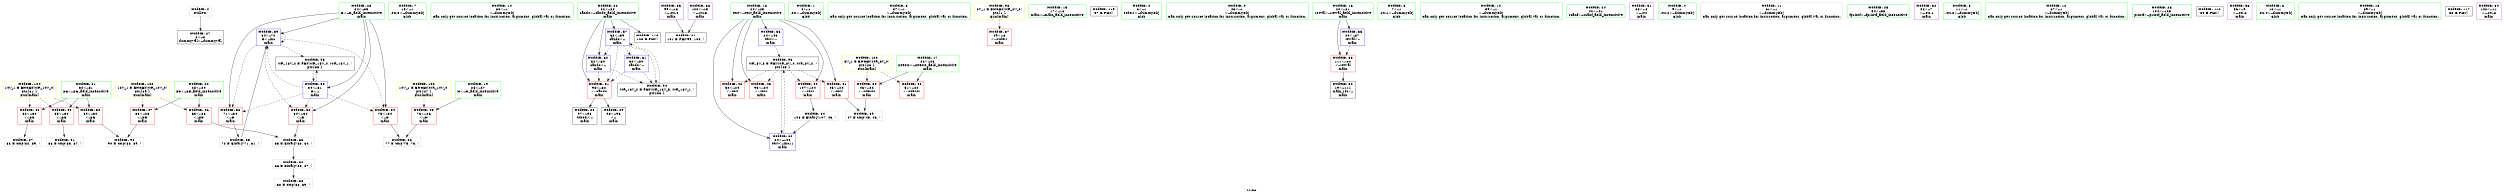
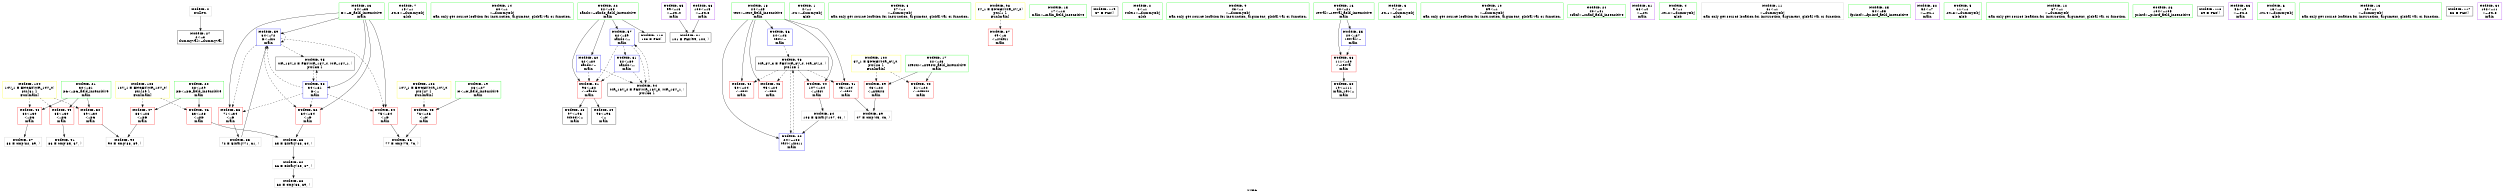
(609, 49) -> none
